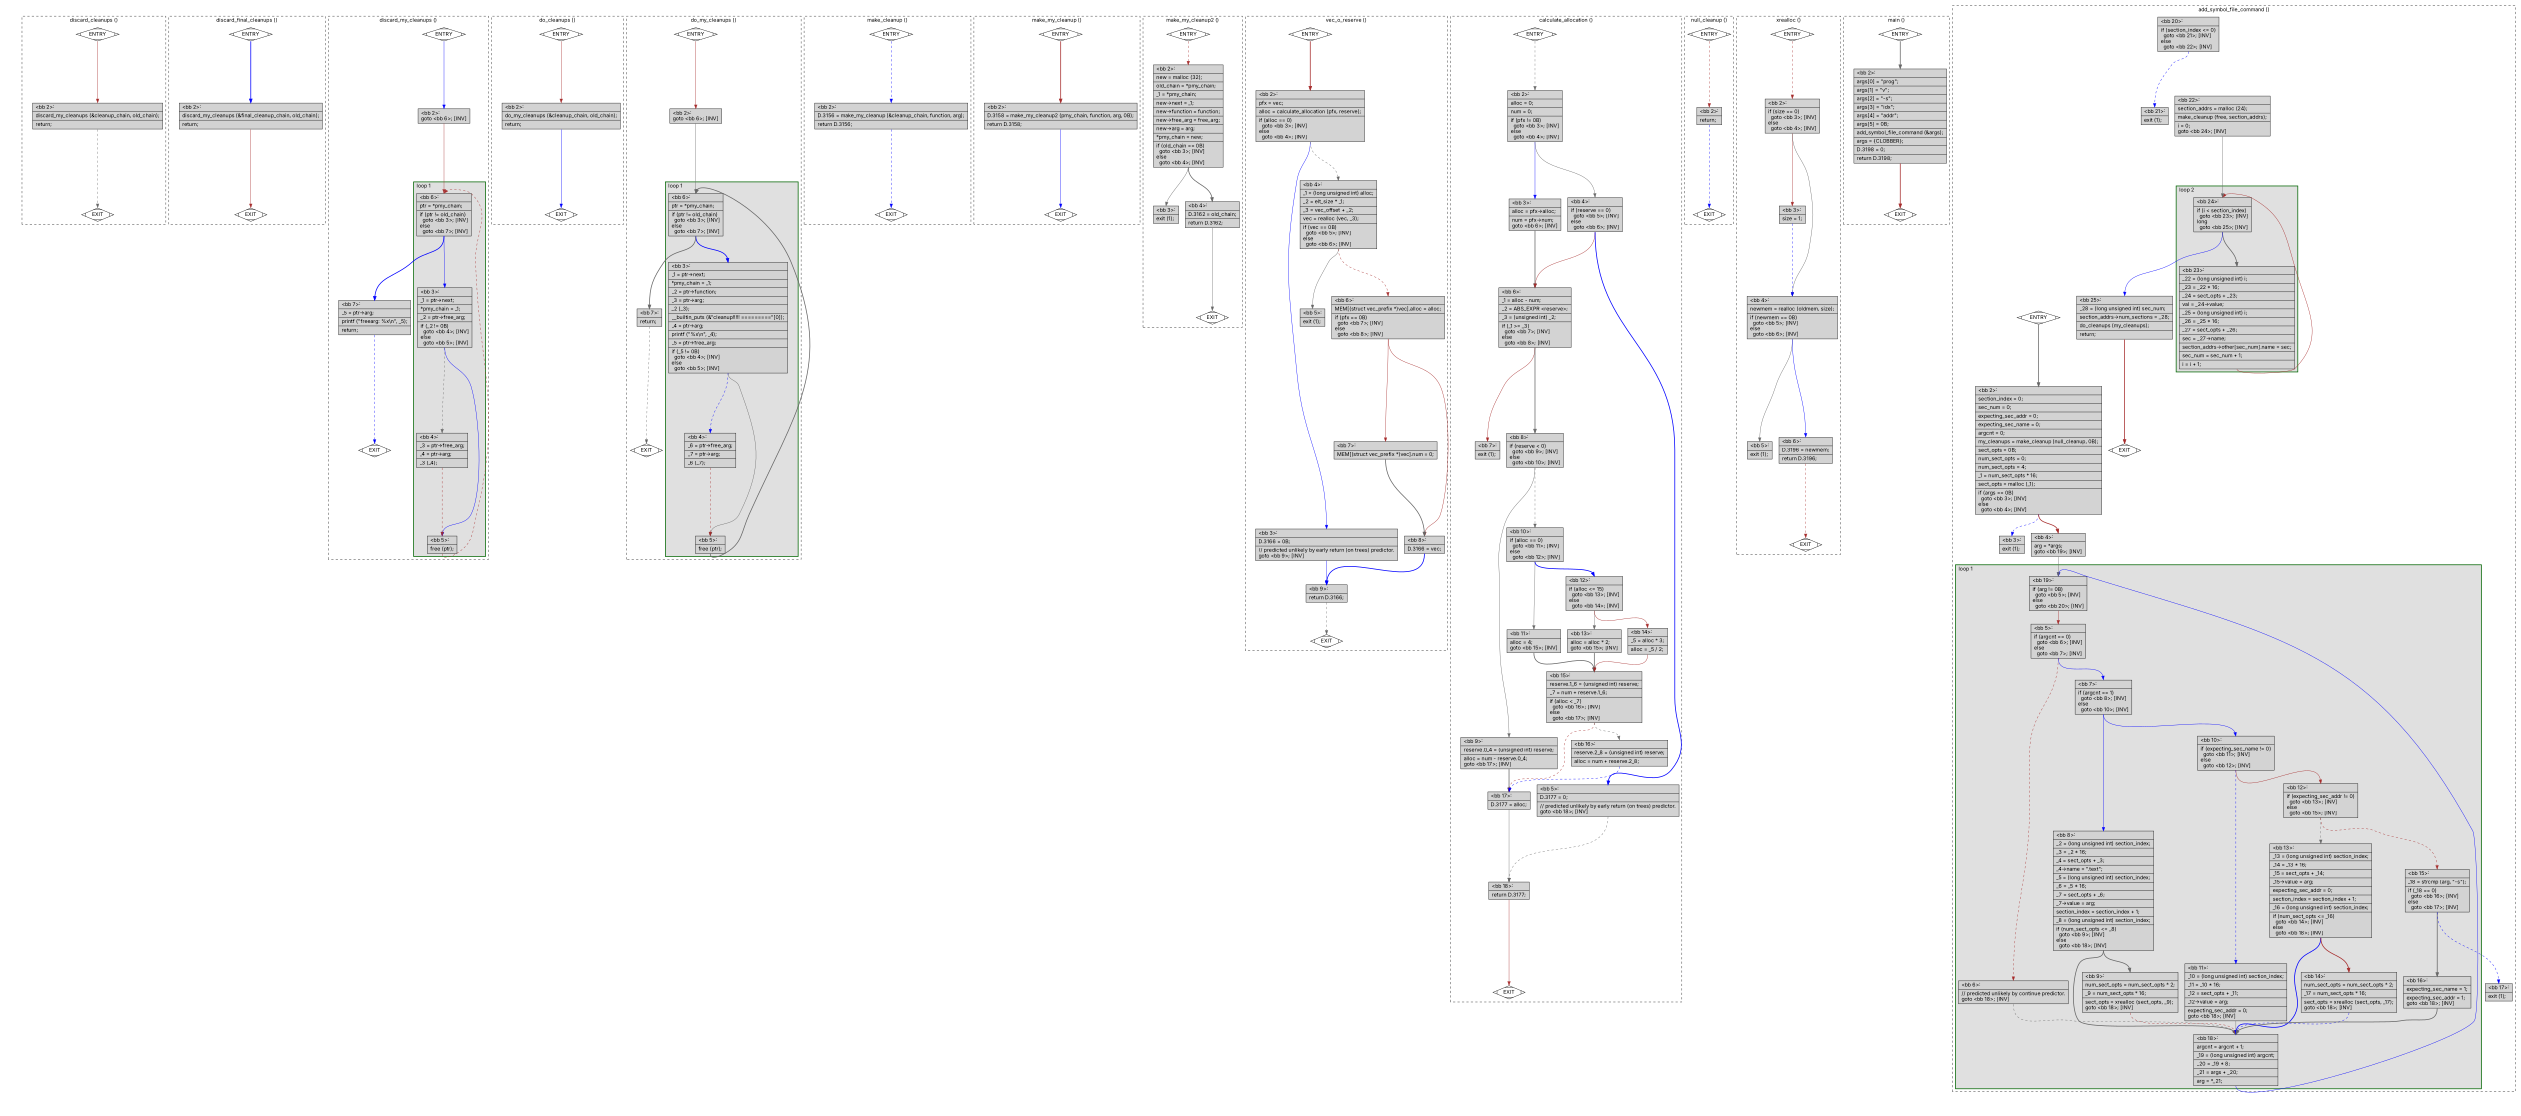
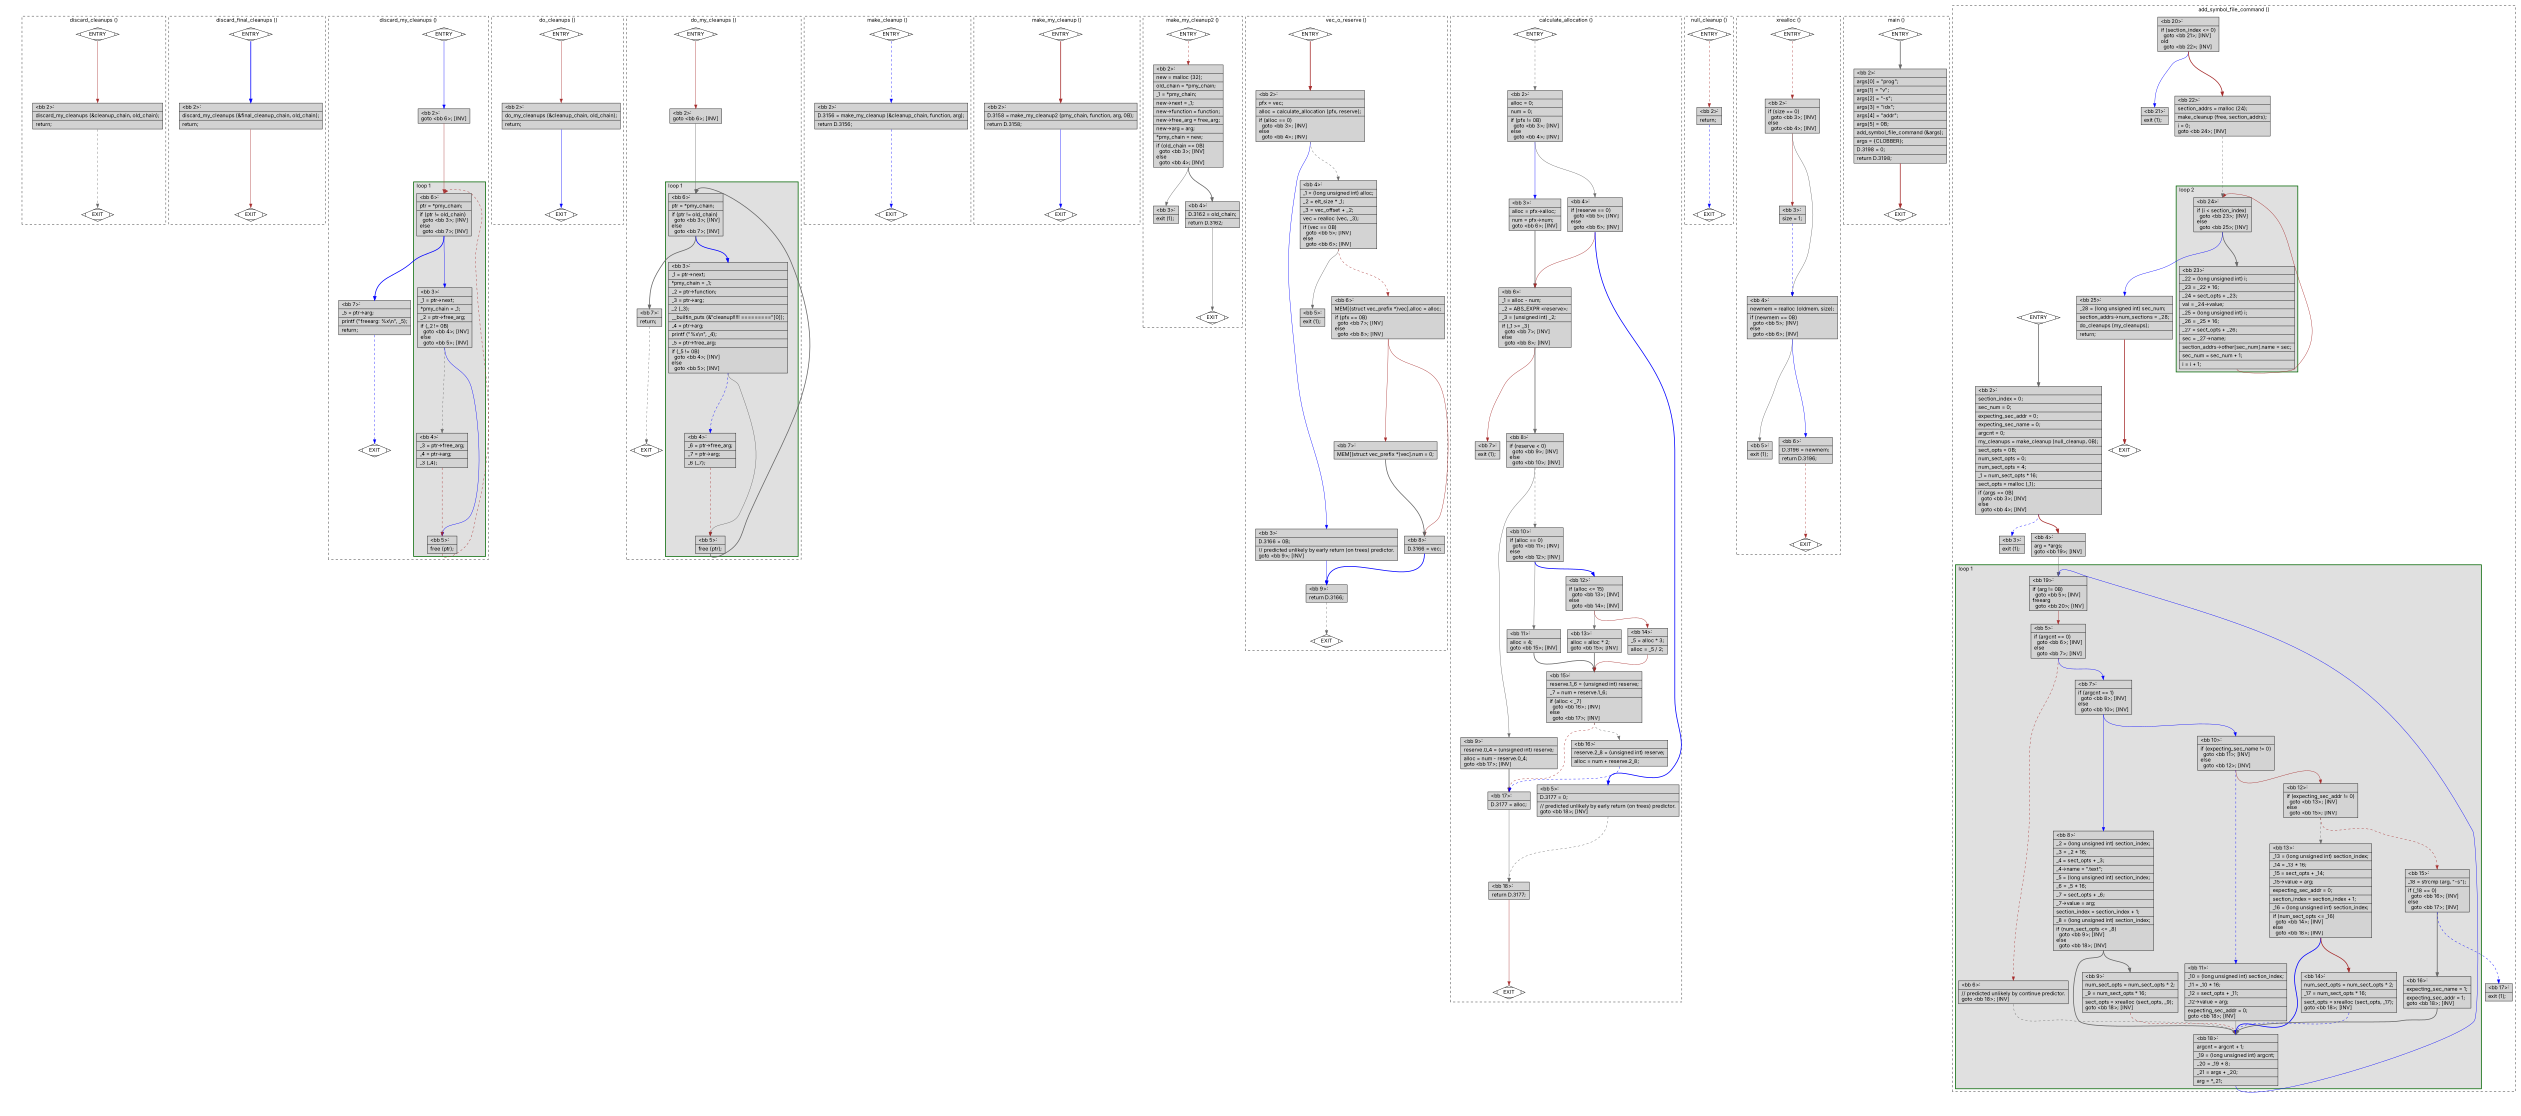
(2166, 41) -> (2165, 41)
(2166, 73) -> (2166, 73)
none -> (2204, 73)
(2223, 165) -> (2223, 165)
(2202, 222) -> (2202, 222)
(2038, 601) -> (2042, 601)
